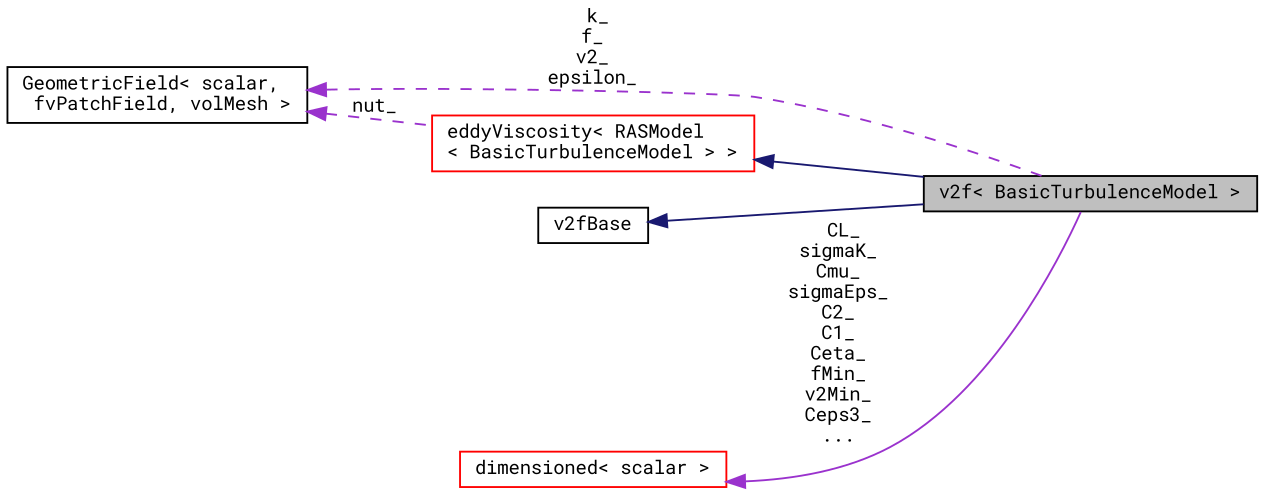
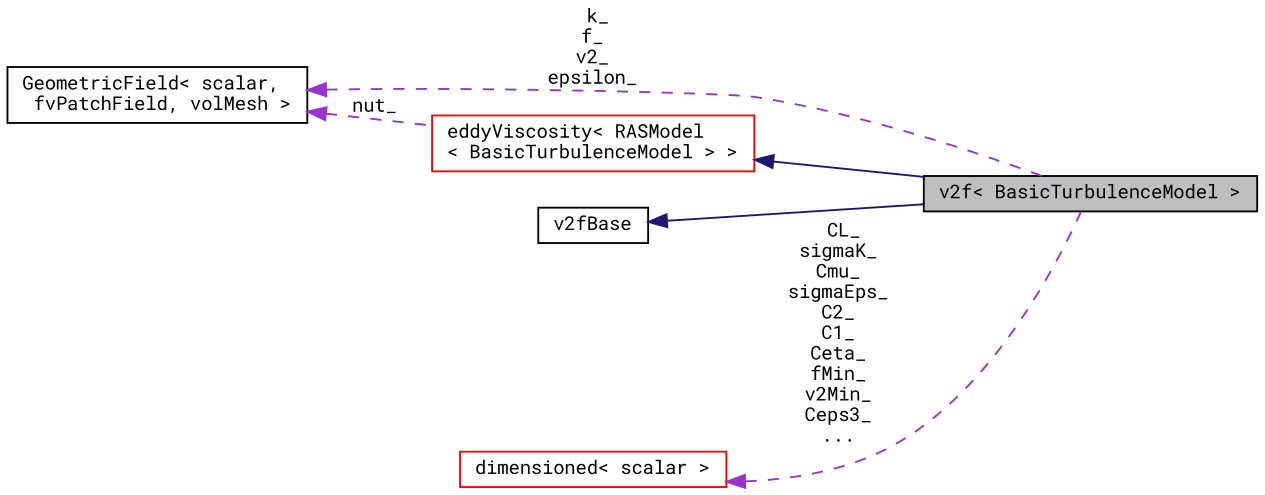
(953, 400) -> (953, 400)
